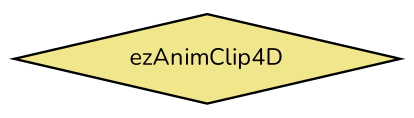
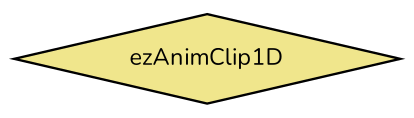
(207, 59) -> (207, 59)
